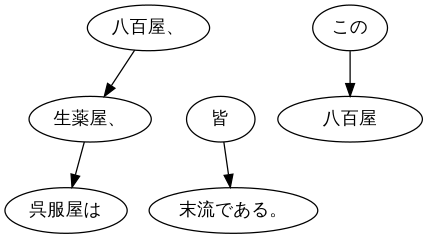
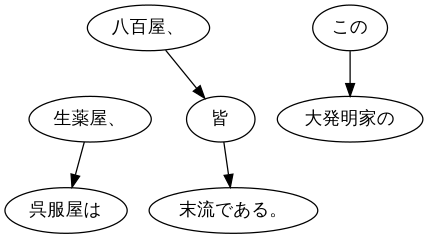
(123, 68) -> (181, 69)
(350, 119) -> (350, 119)
